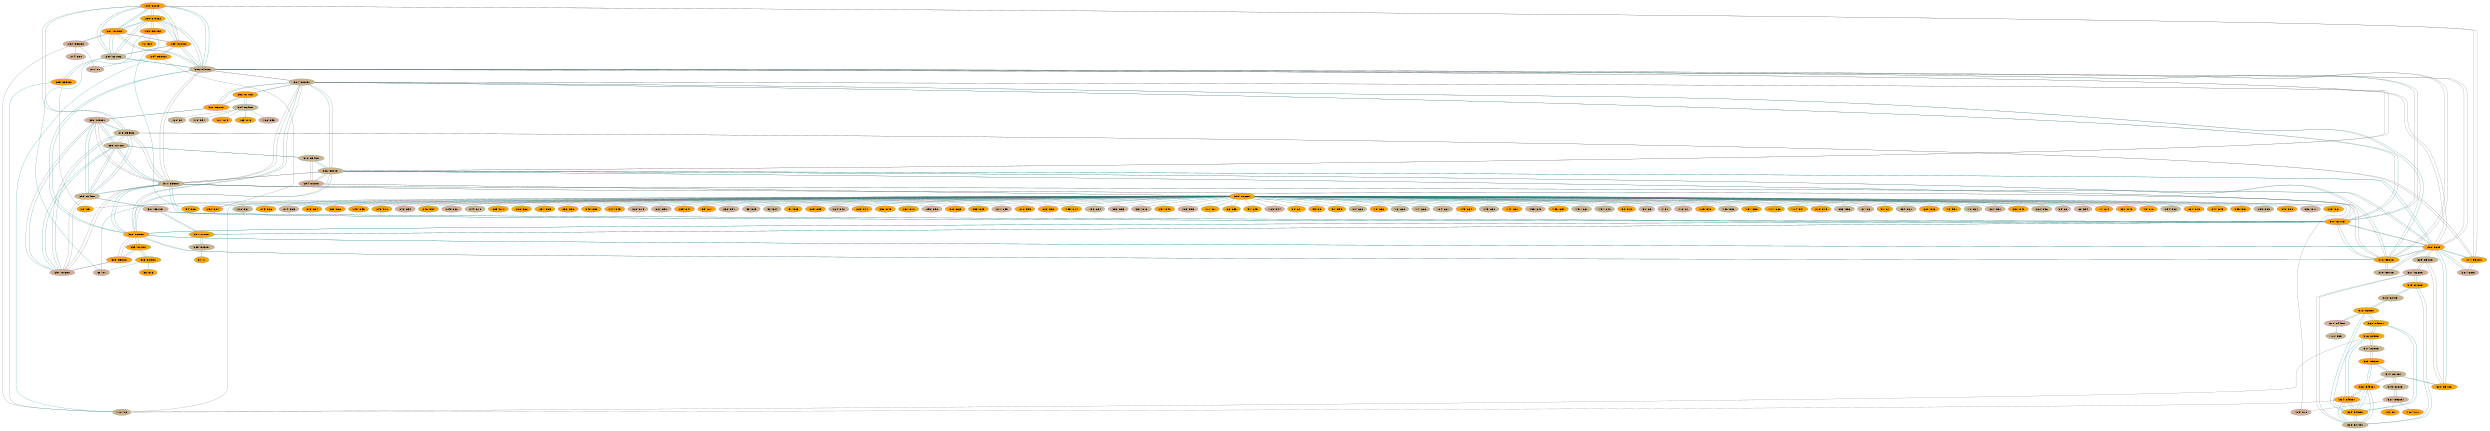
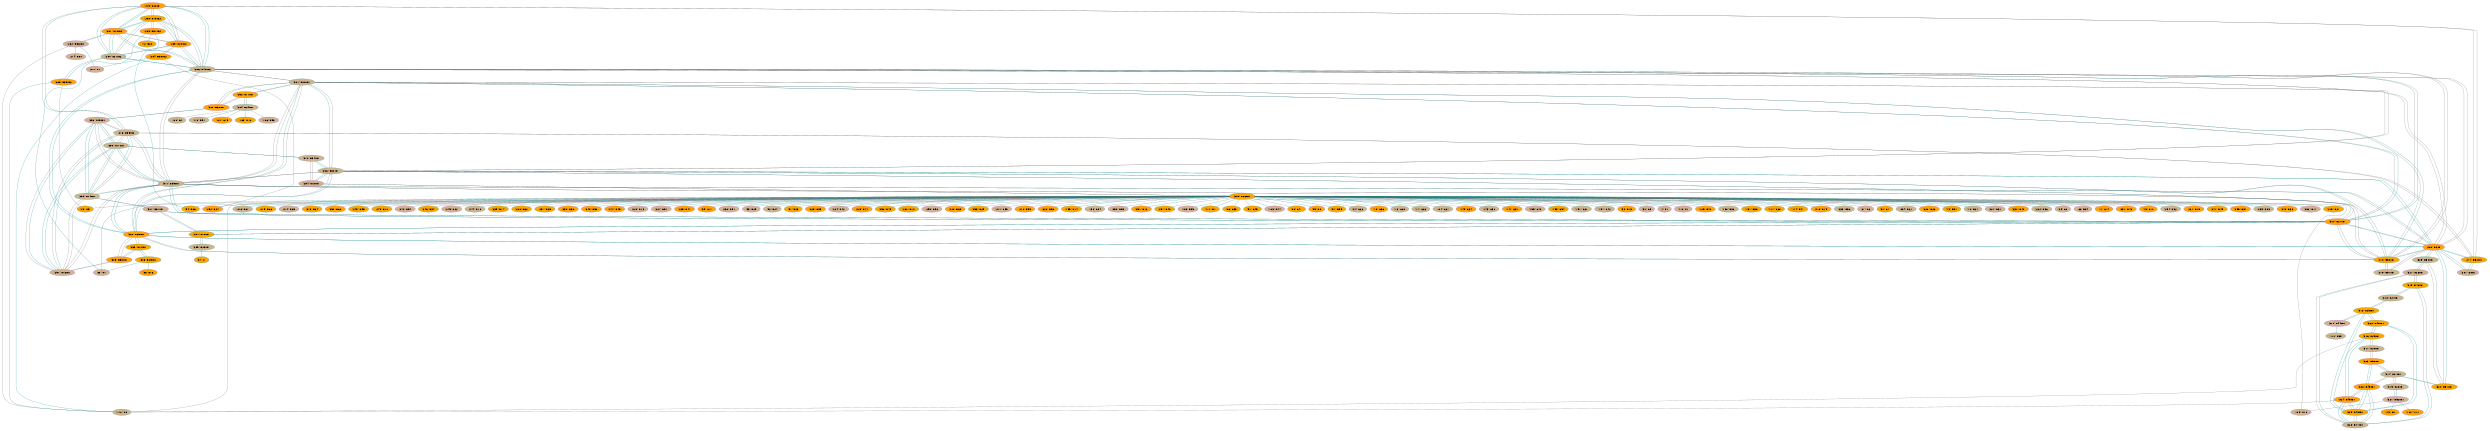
(1141, 209) -> (1141, 209)
